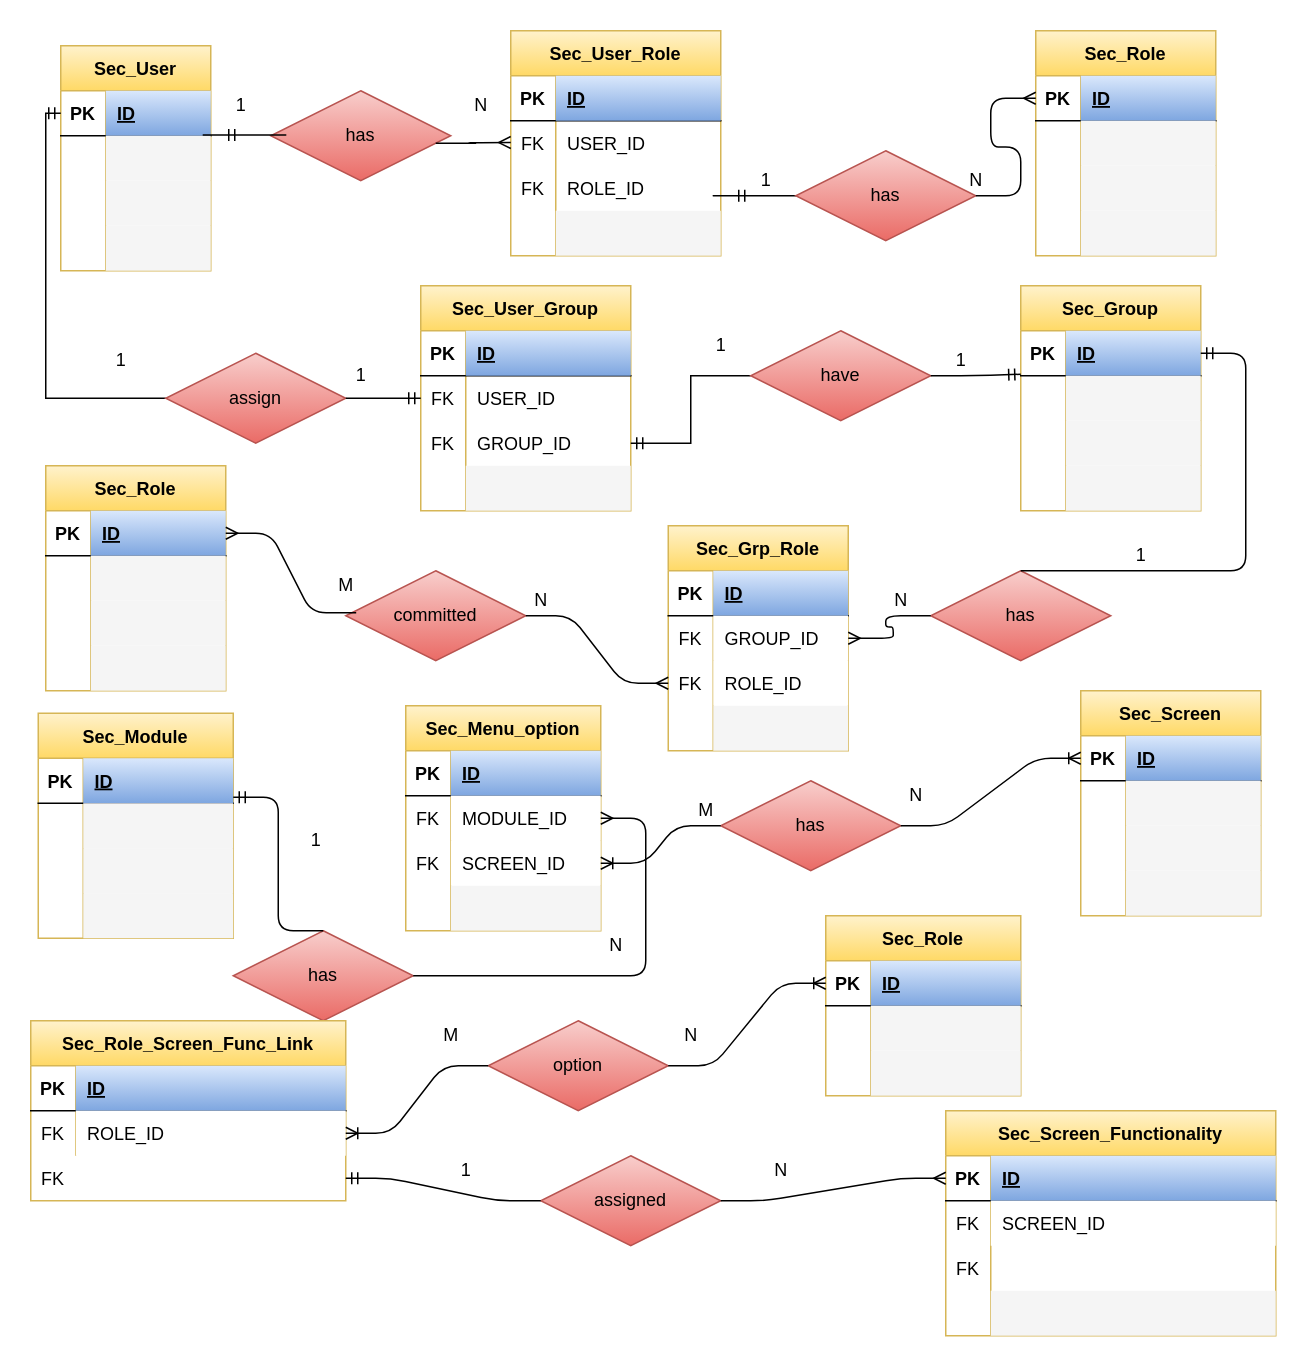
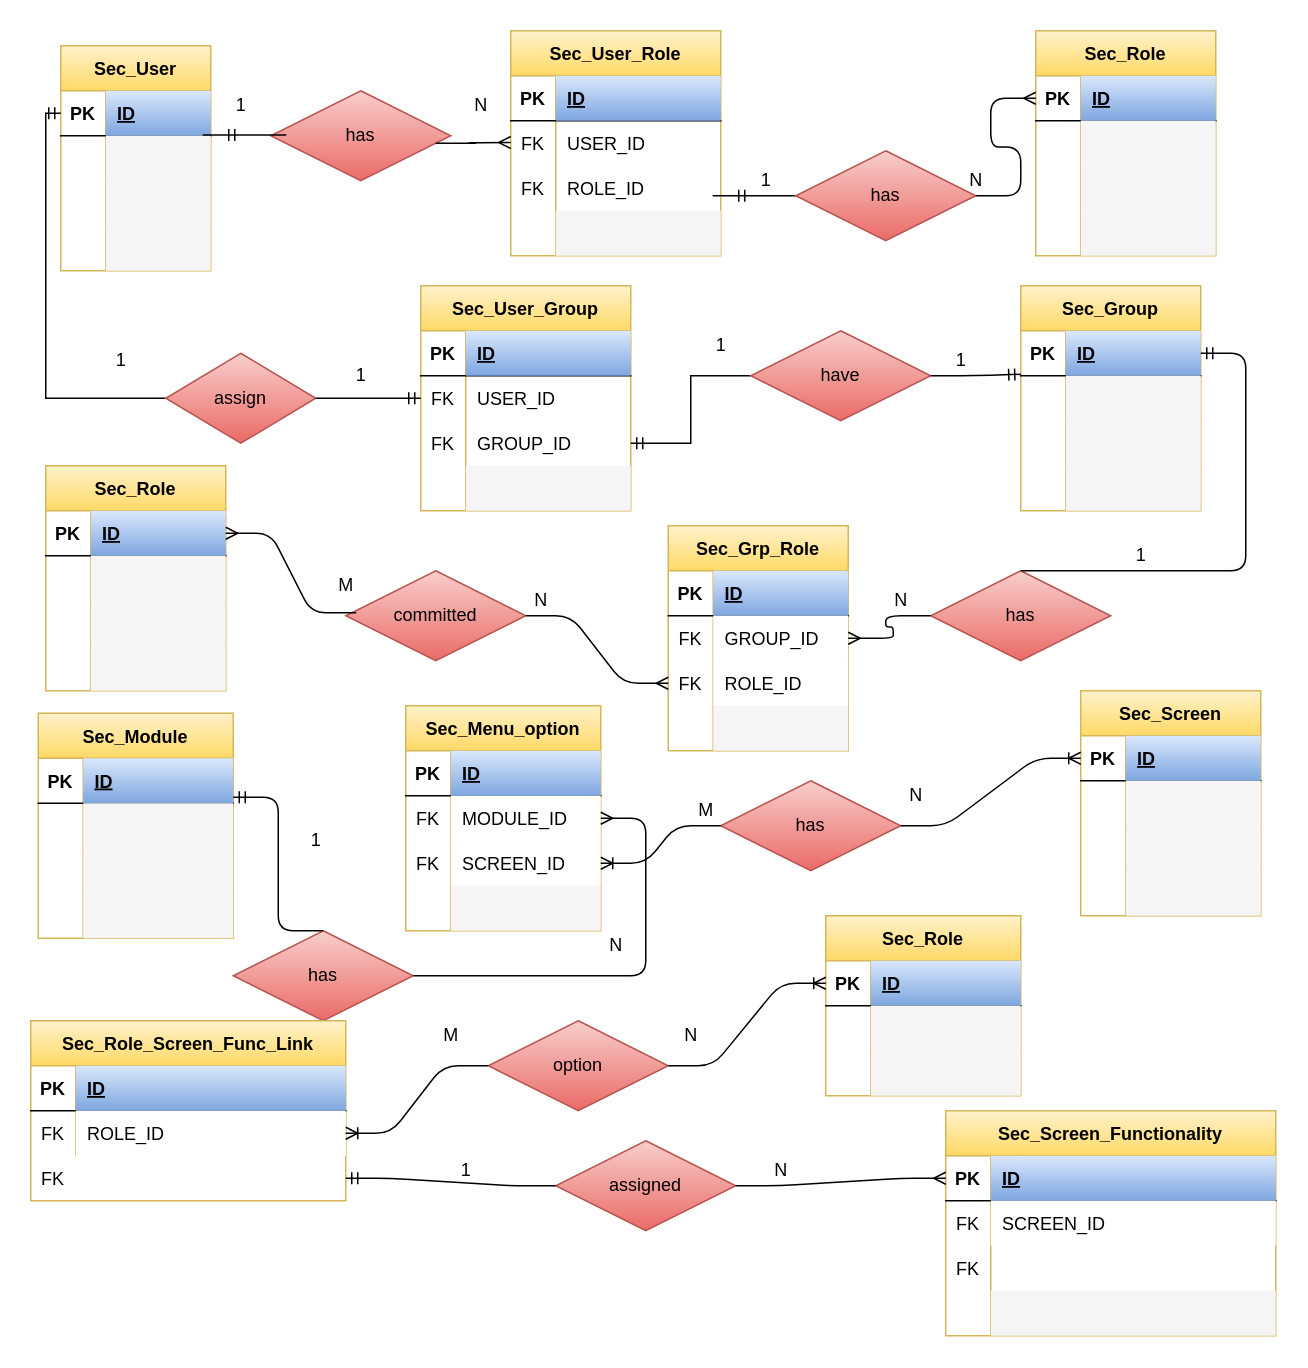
(256, 398) -> (241, 398)
(631, 1201) -> (646, 1186)
